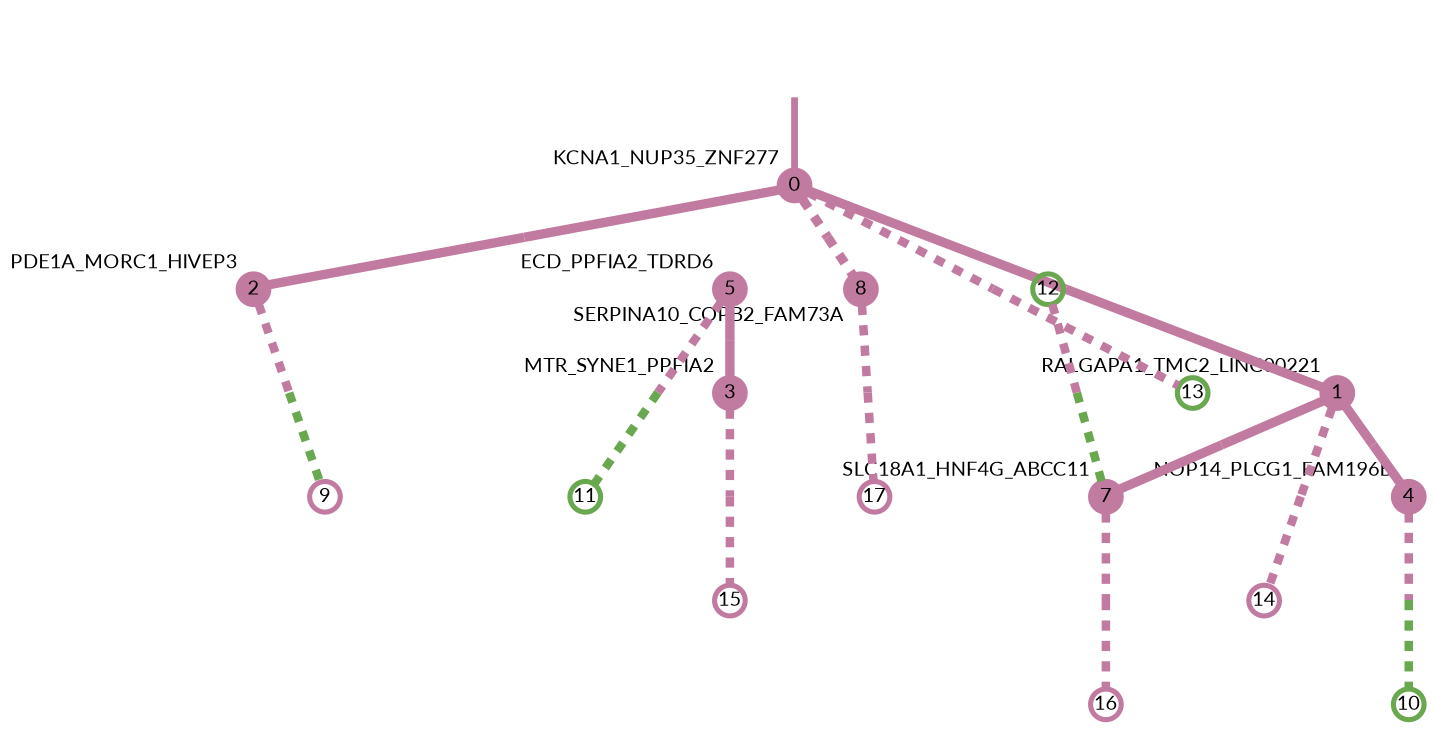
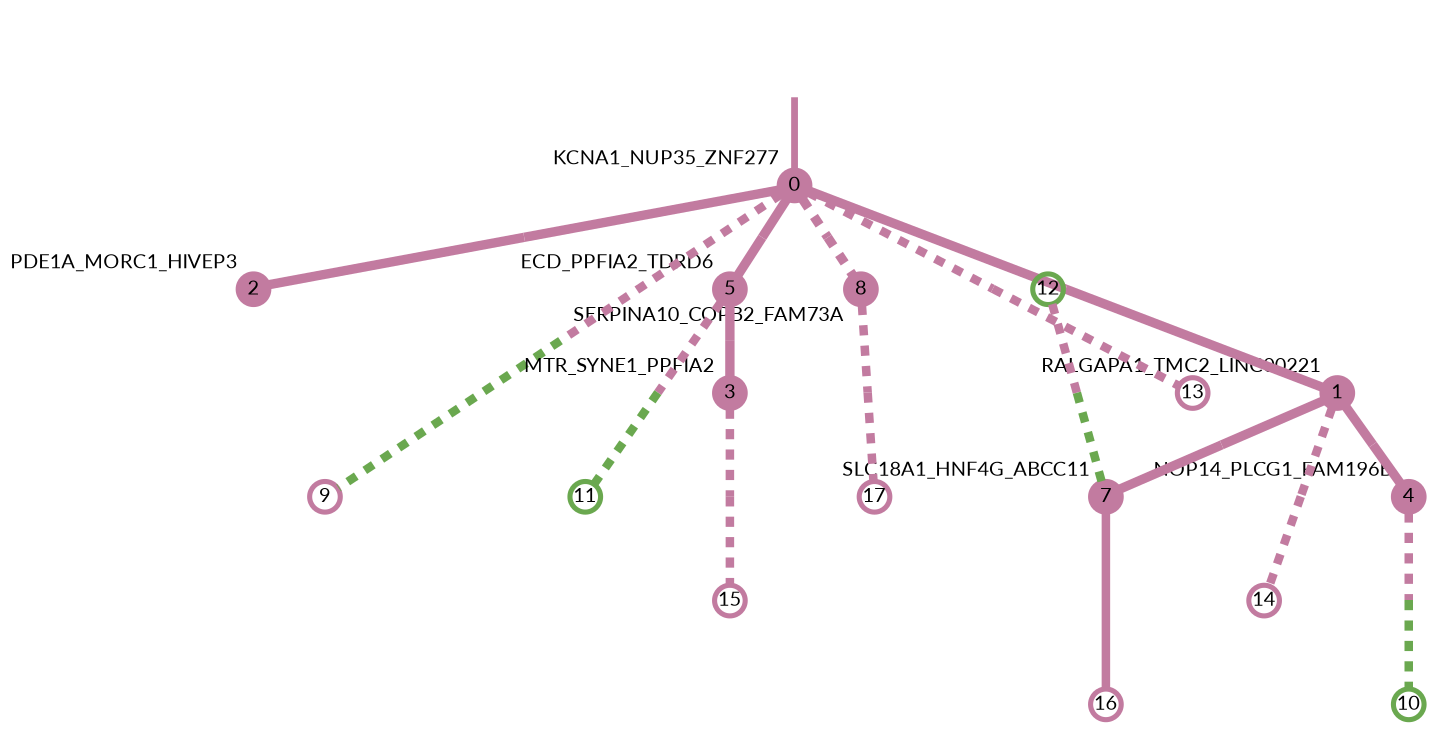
none -> (762, 237)
(289, 393) -> (560, 341)
(1193, 393) -> (1193, 393)
(1106, 600) -> (1106, 600)
